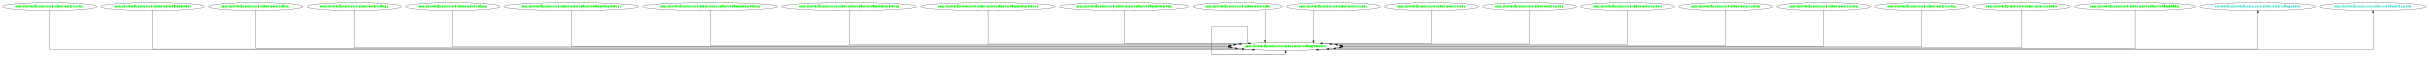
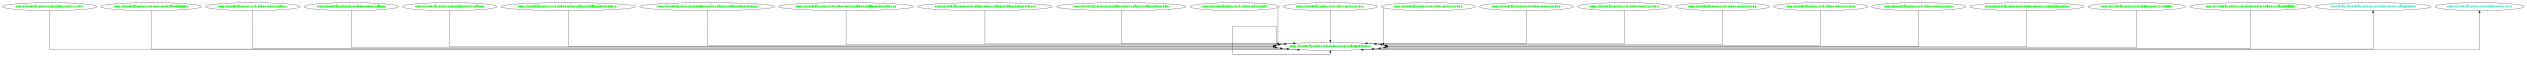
(153, 7) -> (151, 7)
none -> (2027, 7)
(2373, 7) -> (2480, 7)
